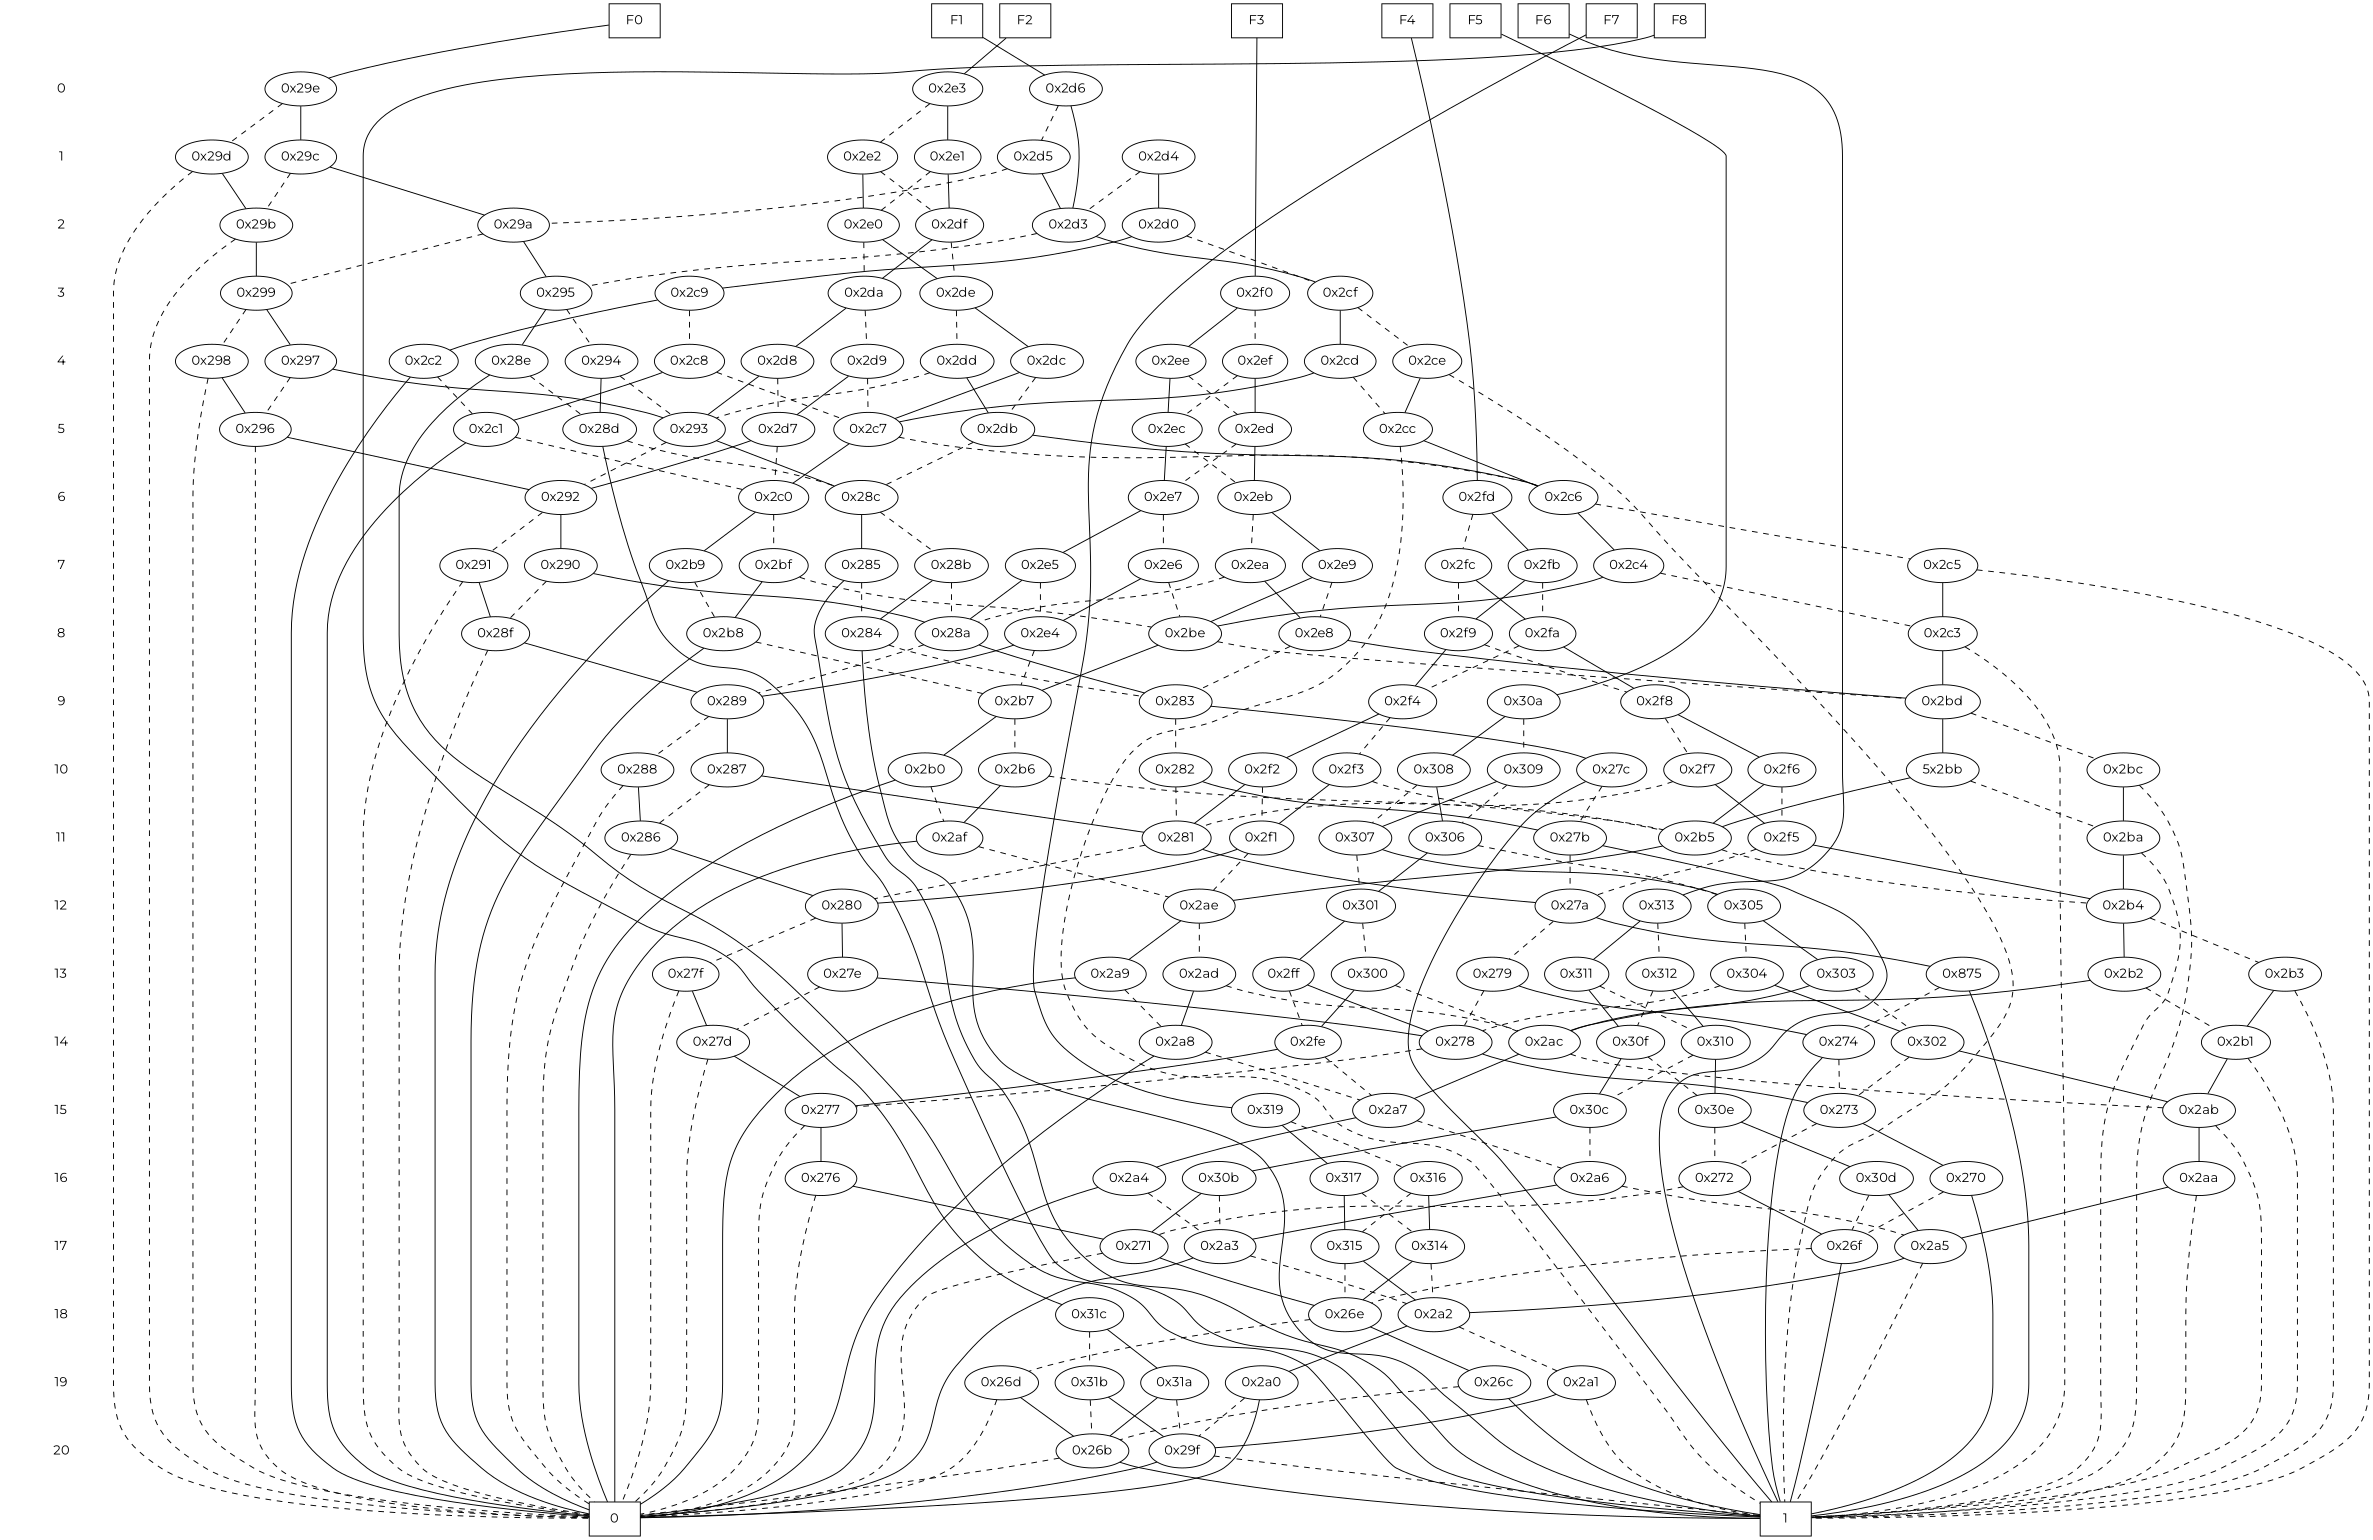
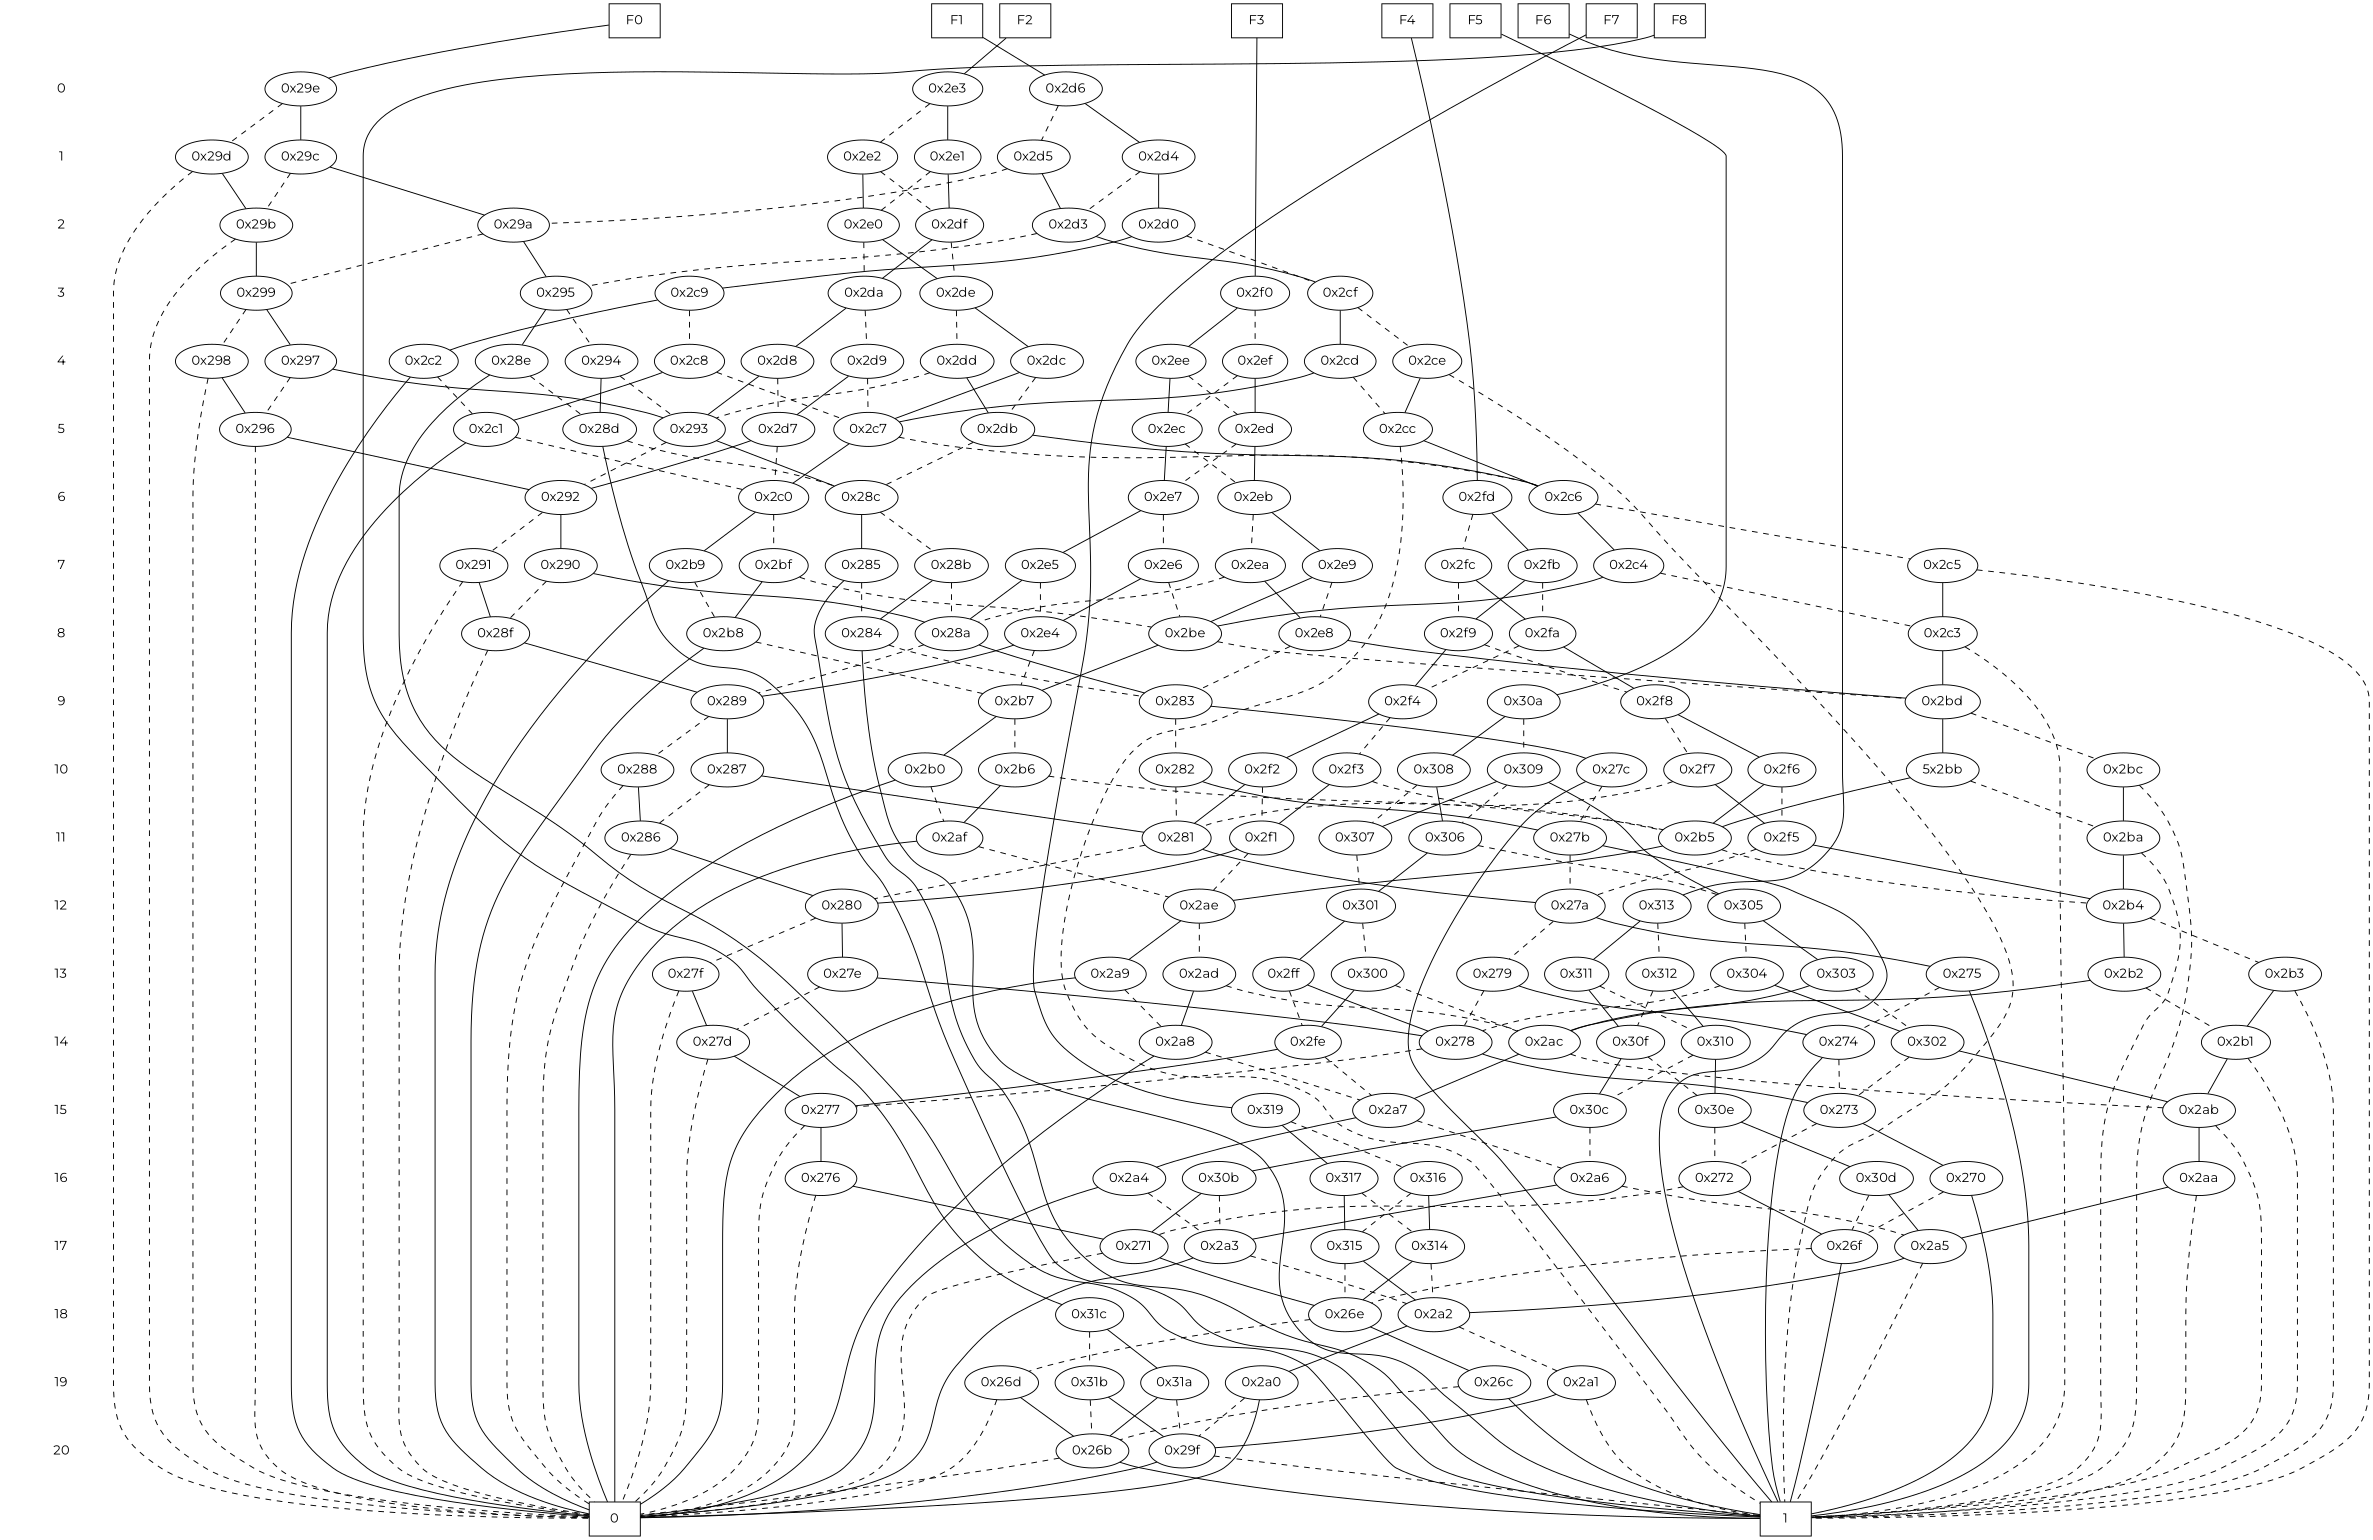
(1079, 157) -> (1112, 123)
(1550, 872) -> (1633, 839)
(1963, 974) -> (1963, 974)
